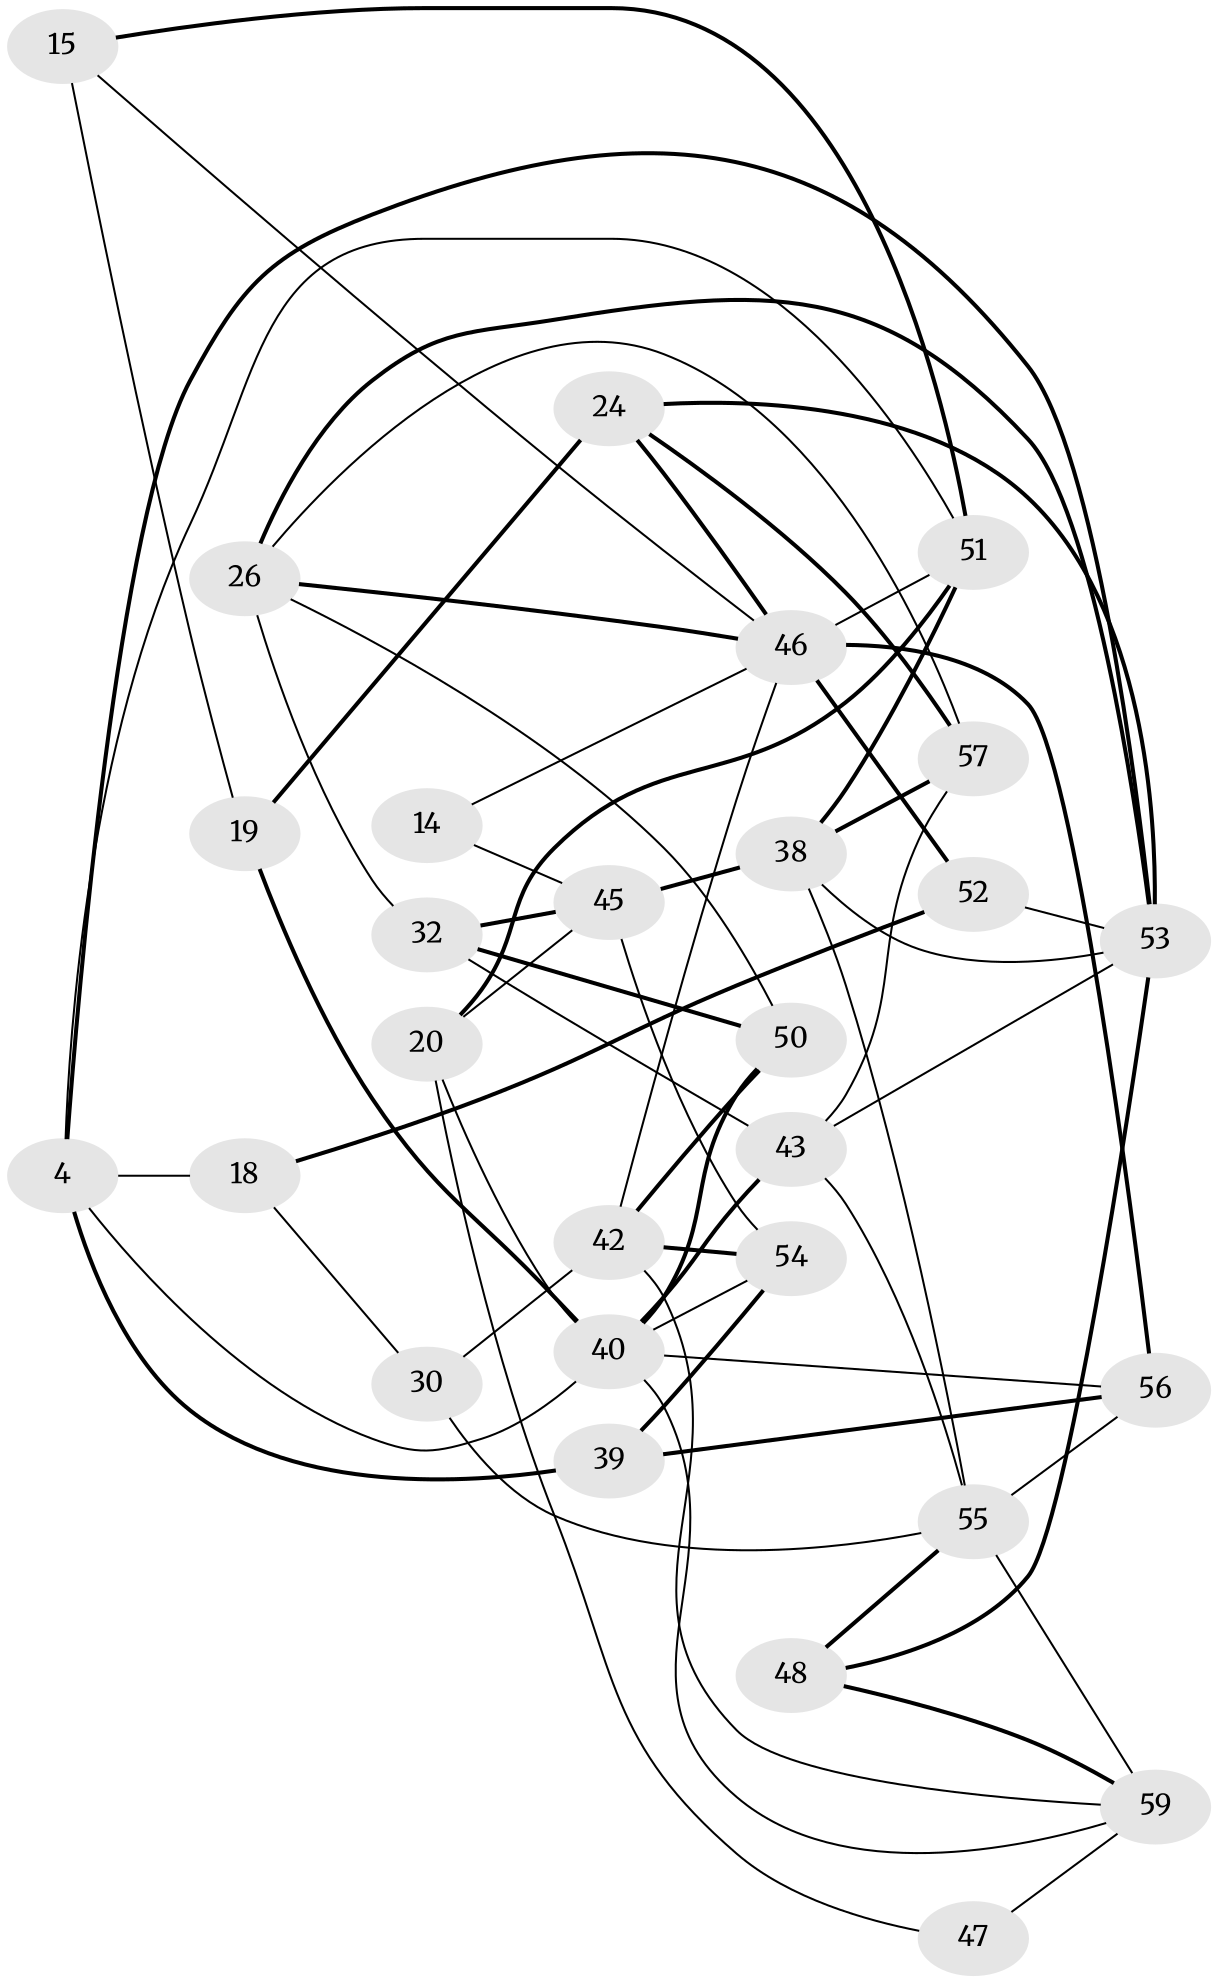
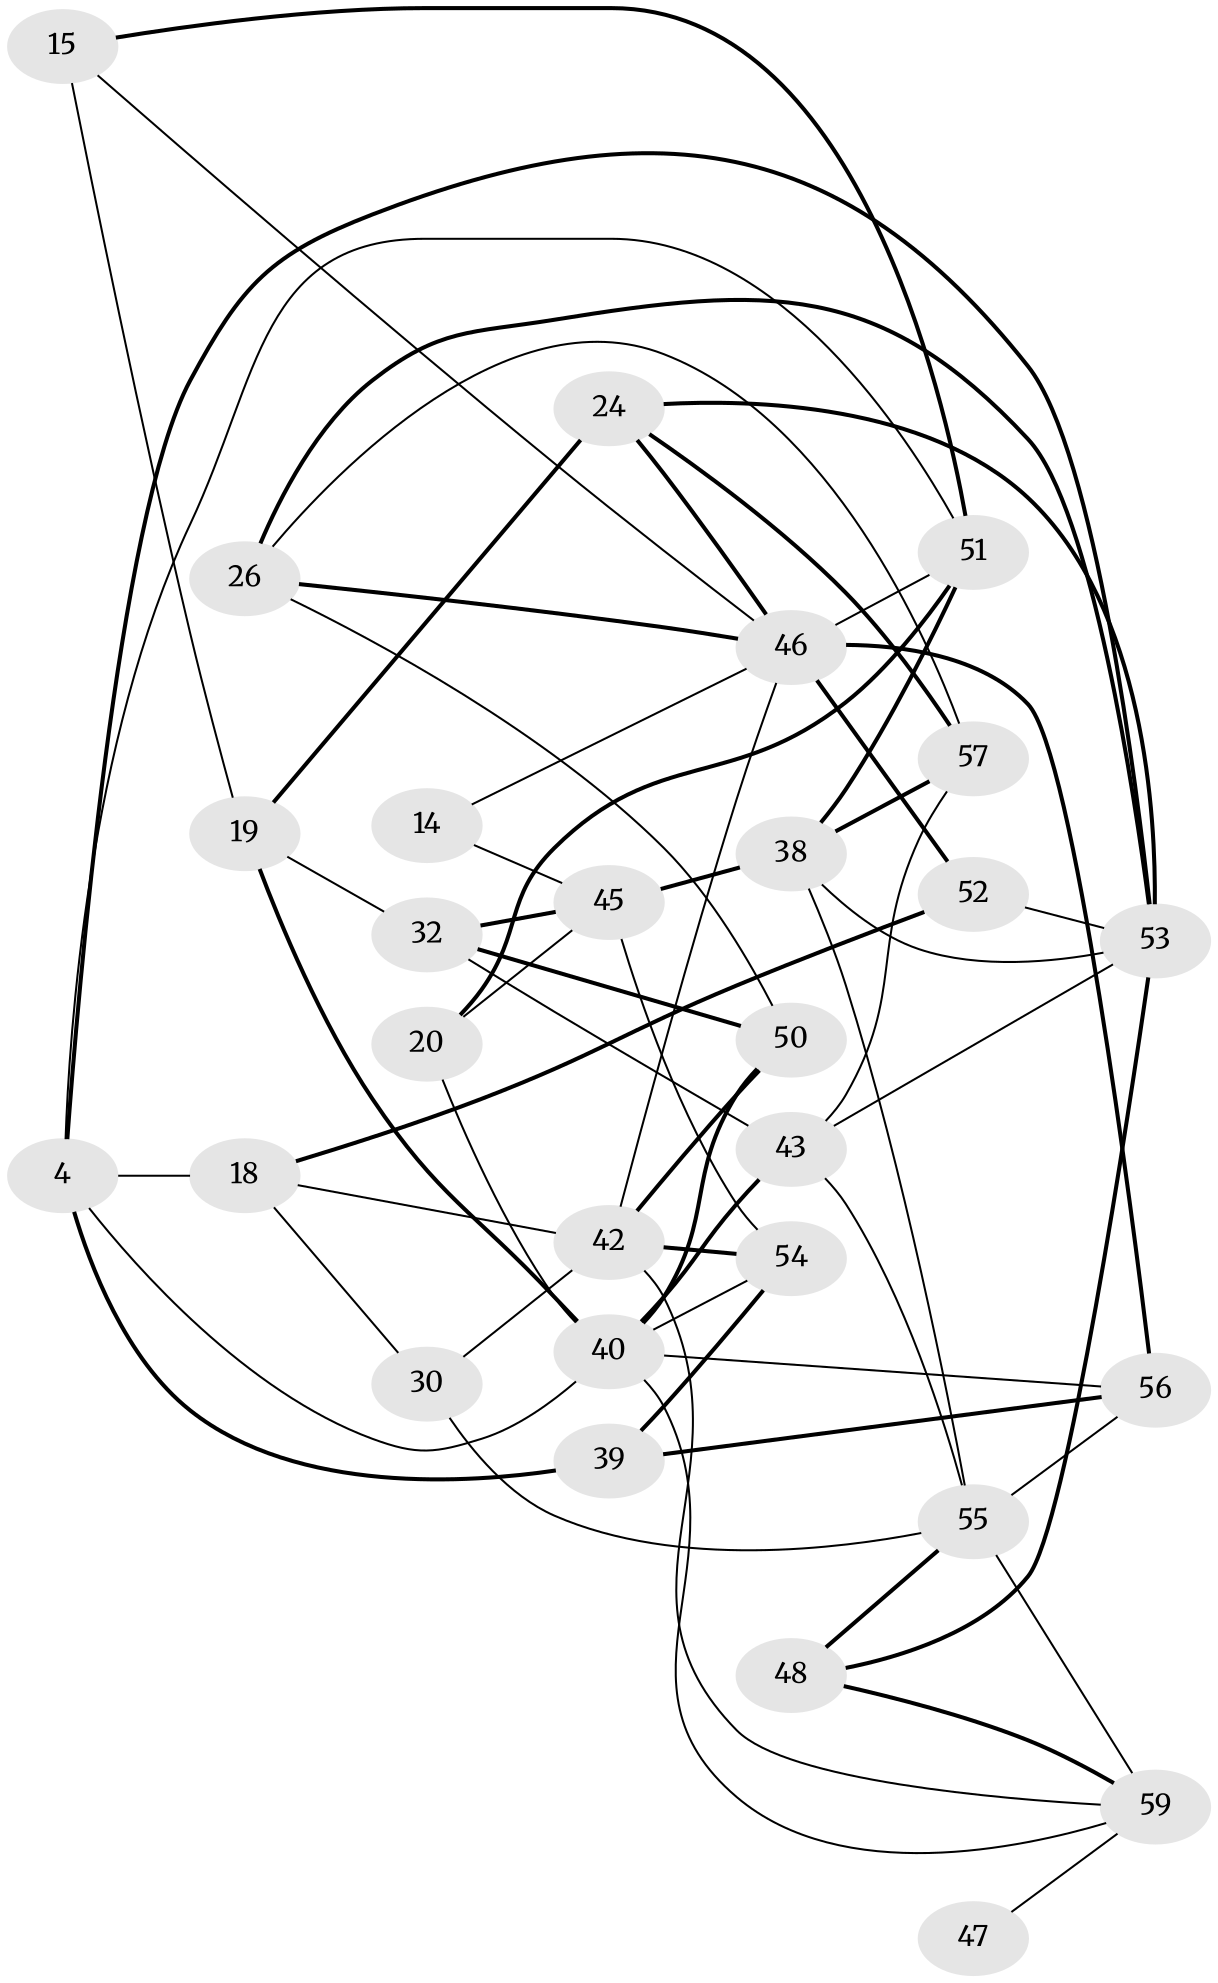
(316, 774) -> (336, 884)
none -> (427, 1209)
(578, 1581) -> none
